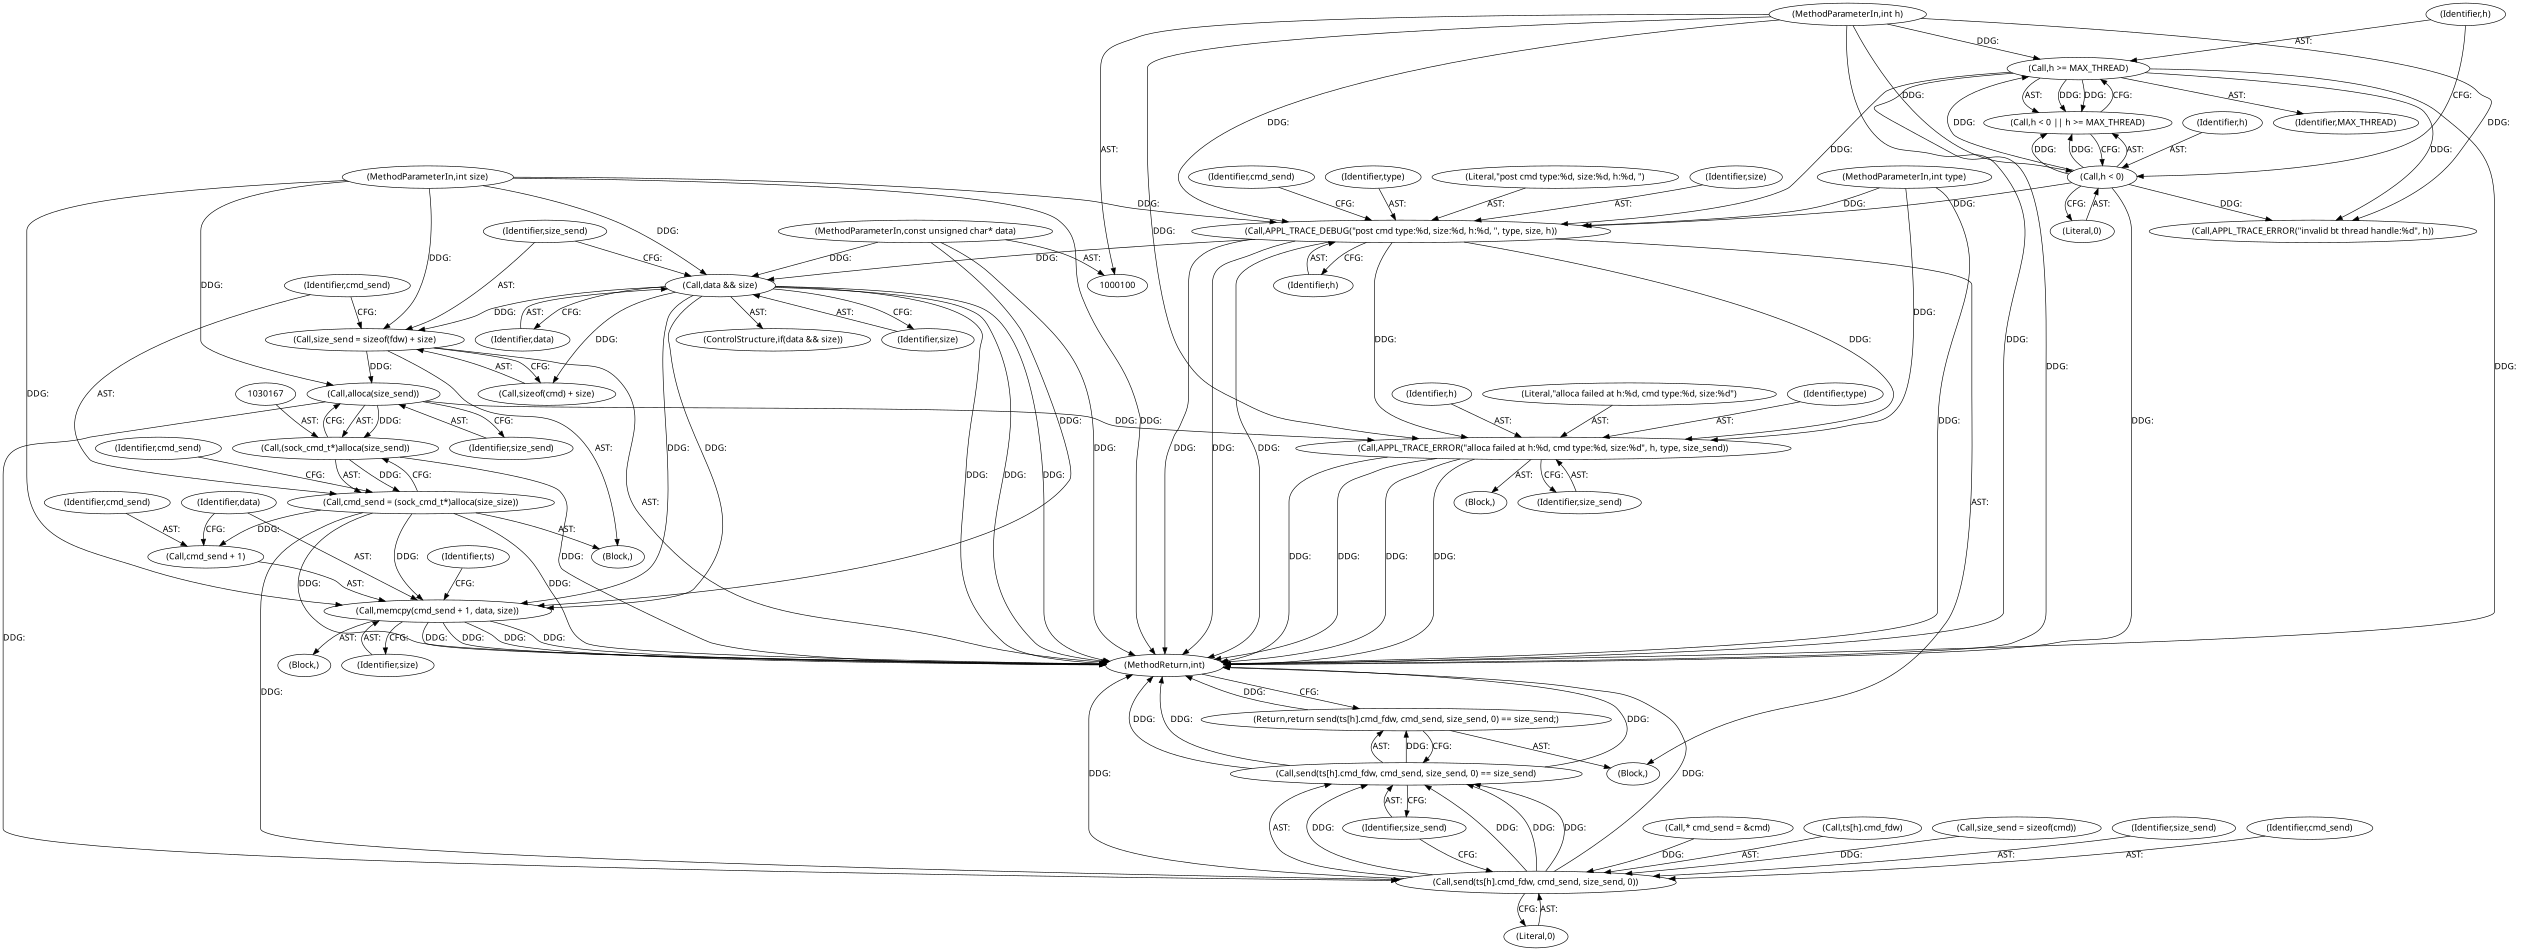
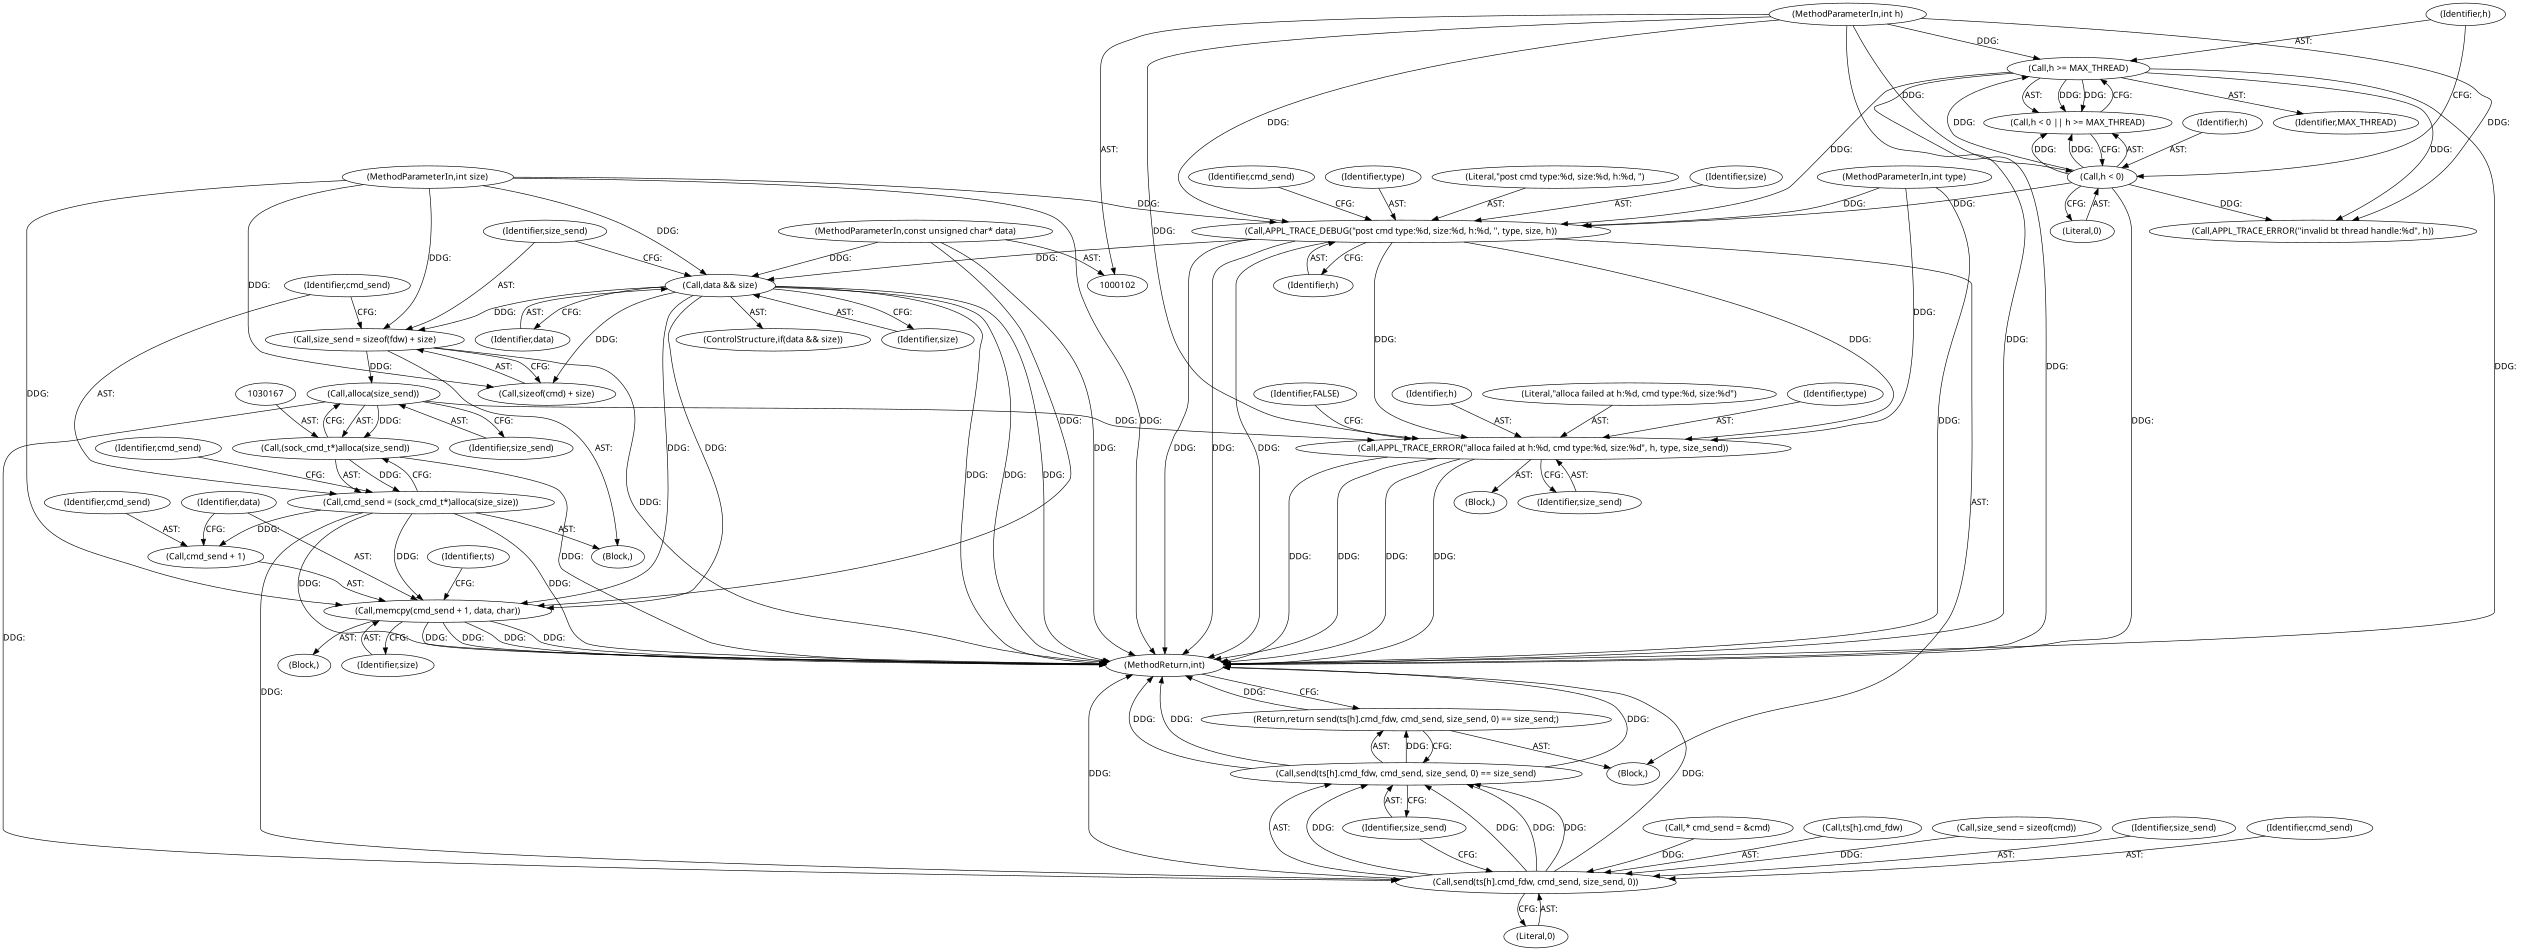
(201, 272) -> (252, 342)
(1118, 286) -> (1118, 286)
none -> (1305, 394)
(652, 503) -> (652, 503)
(438, 611) -> (438, 611)
